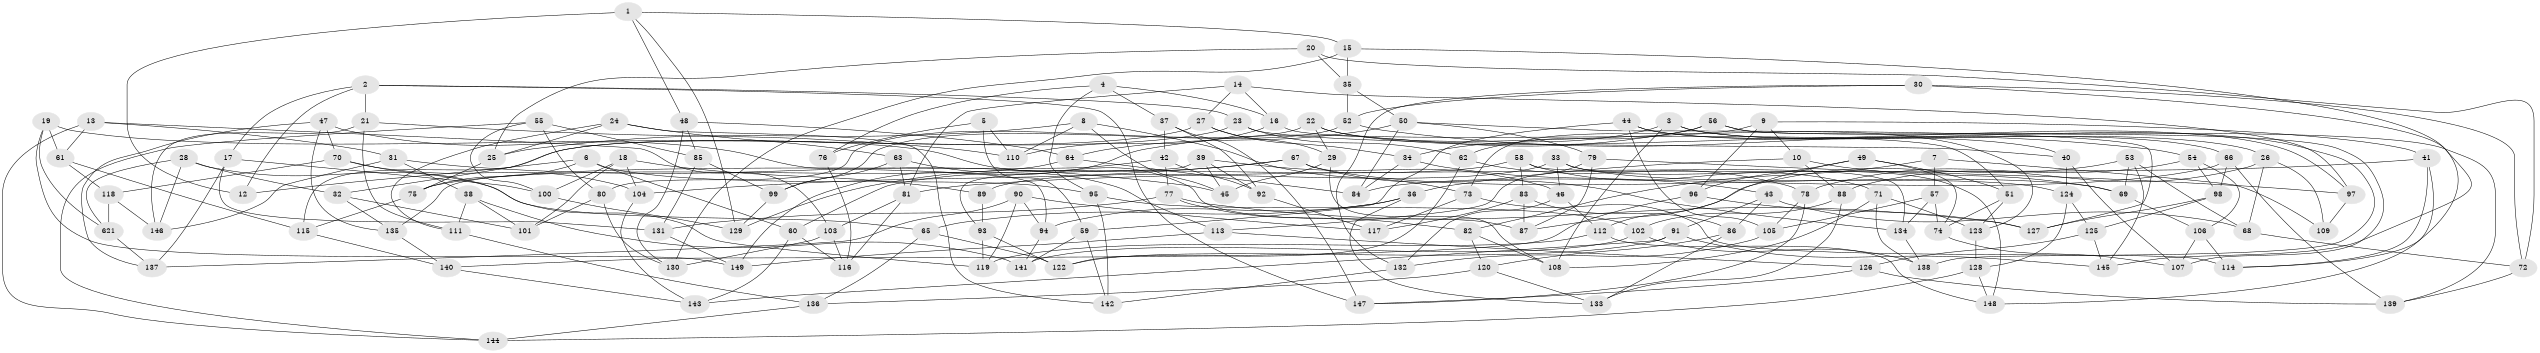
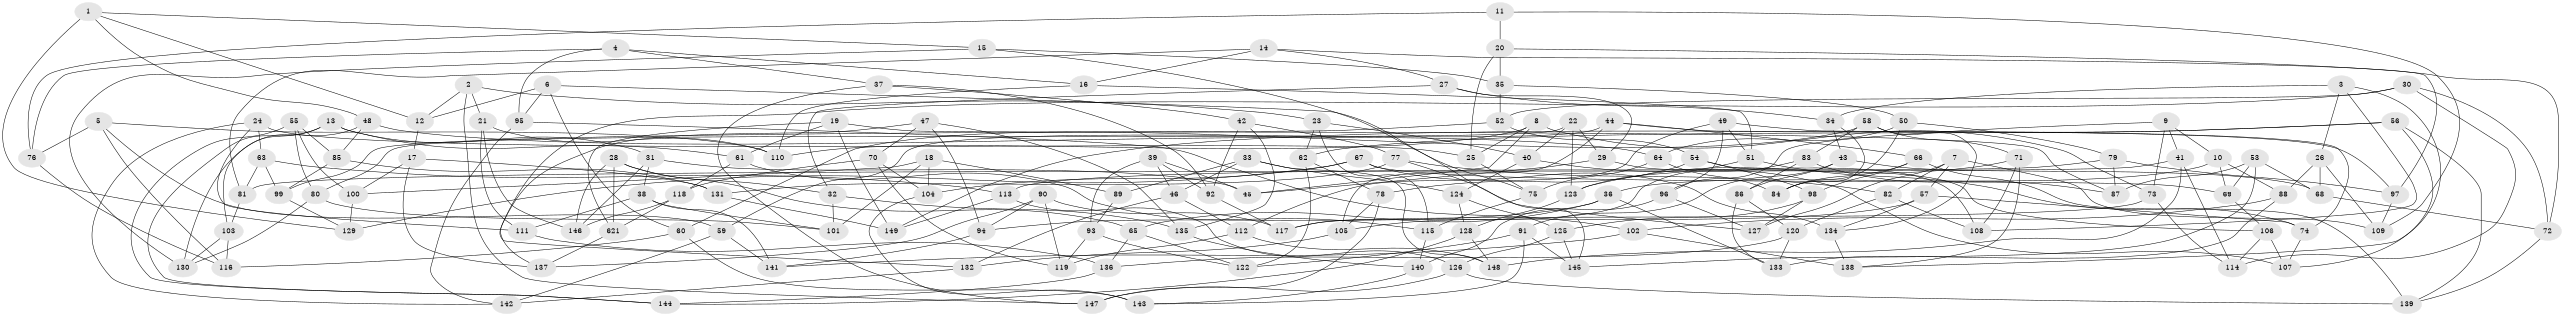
none -> (1500, 12)
(285, 105) -> (417, 138)
(1861, 132) -> (1846, 197)
(878, 228) -> (156, 199)
